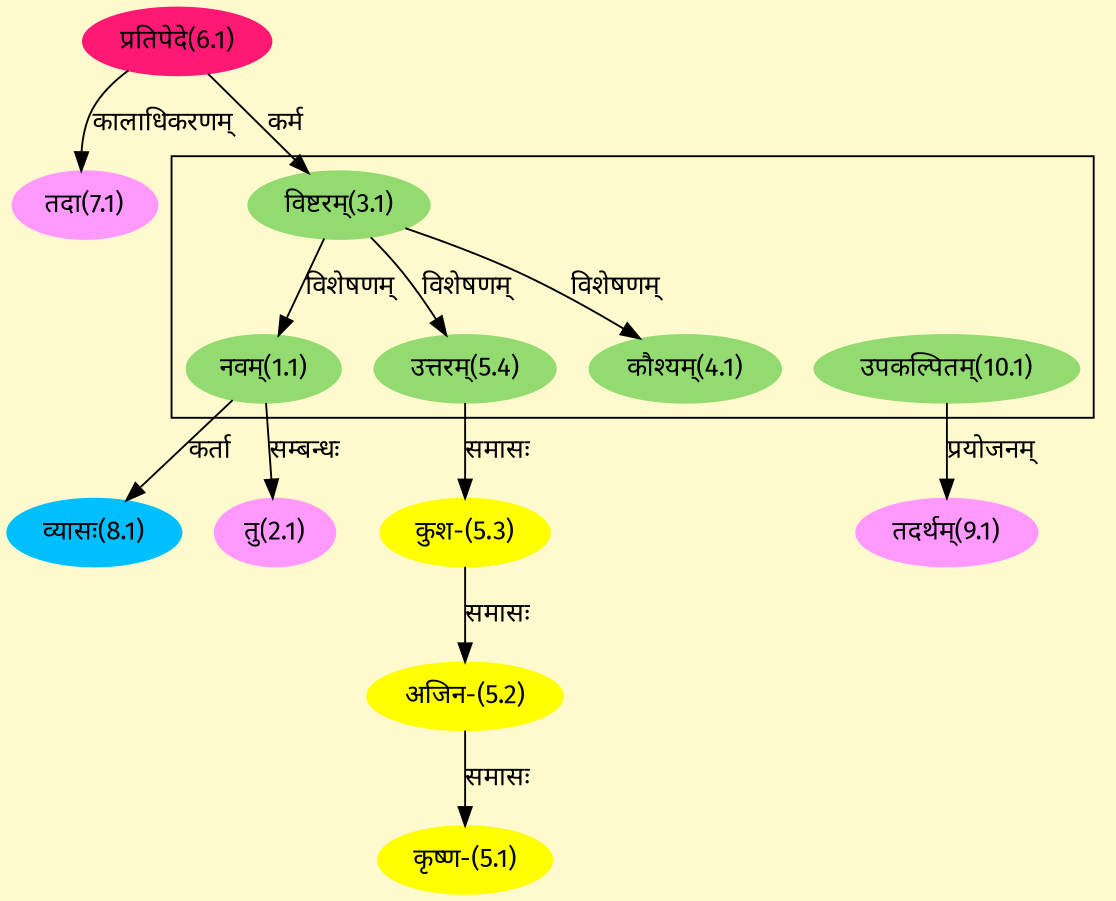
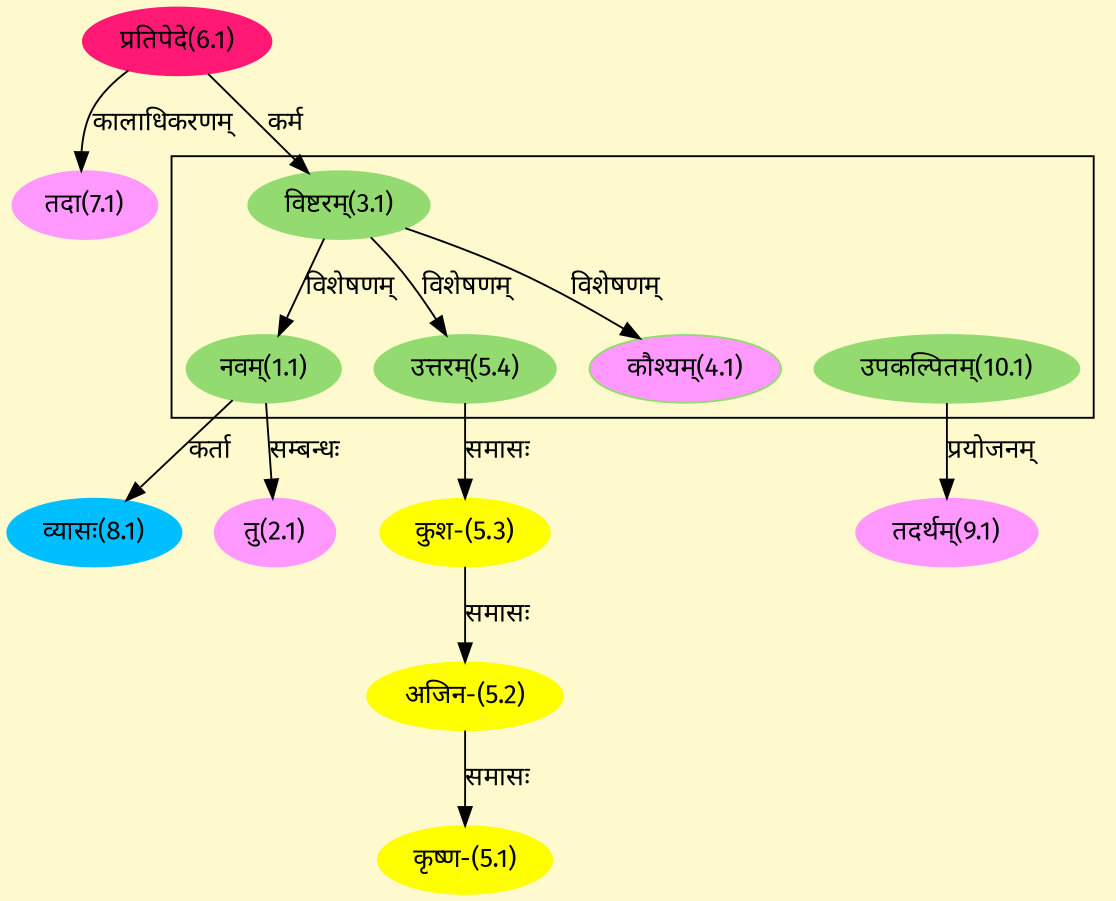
(685, 369) -> (685, 369)
